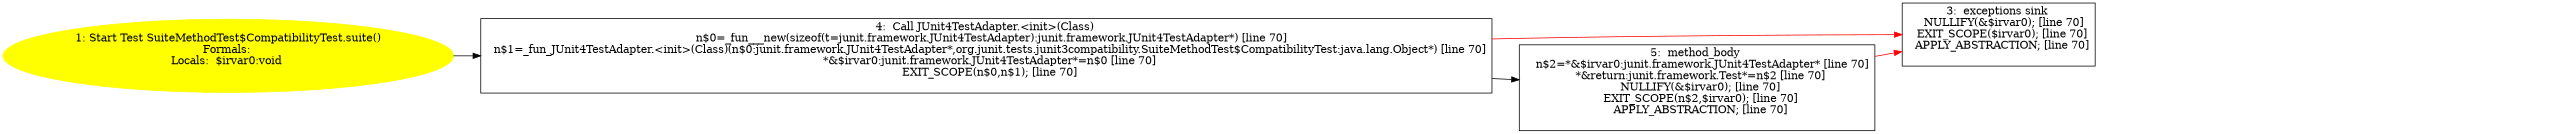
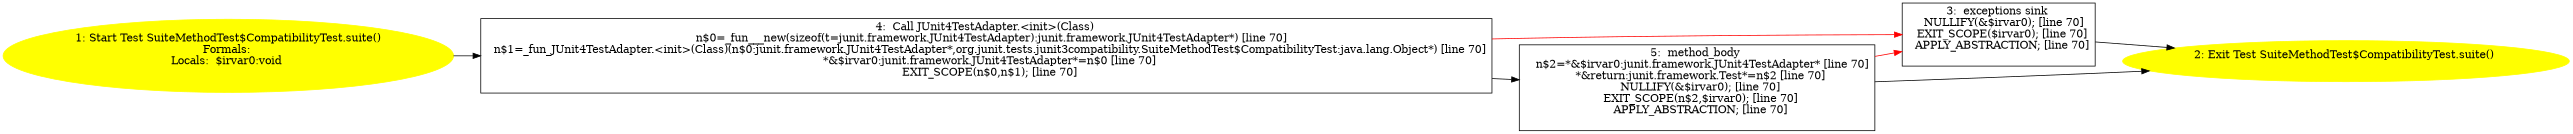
none -> (2346, 61)
